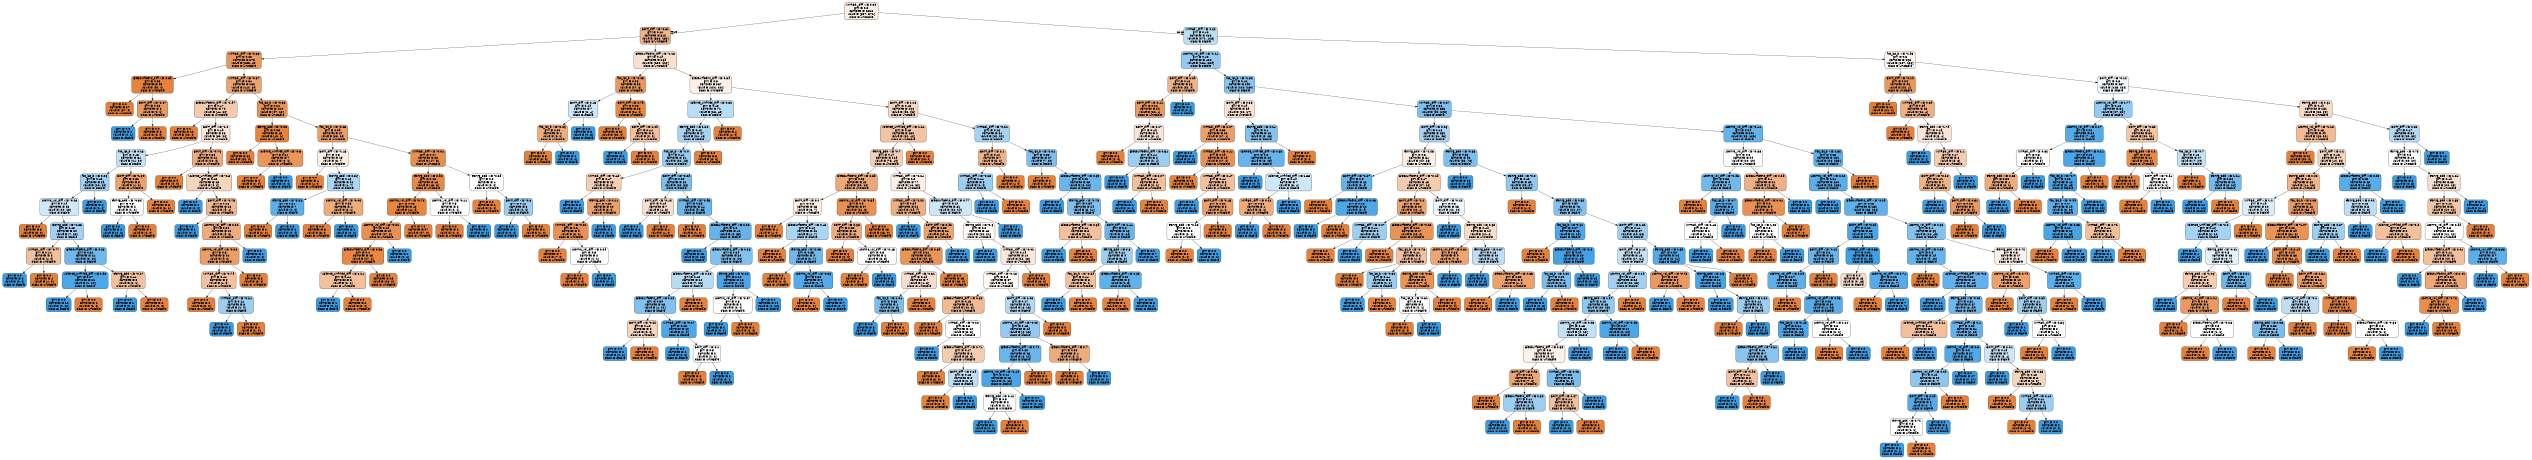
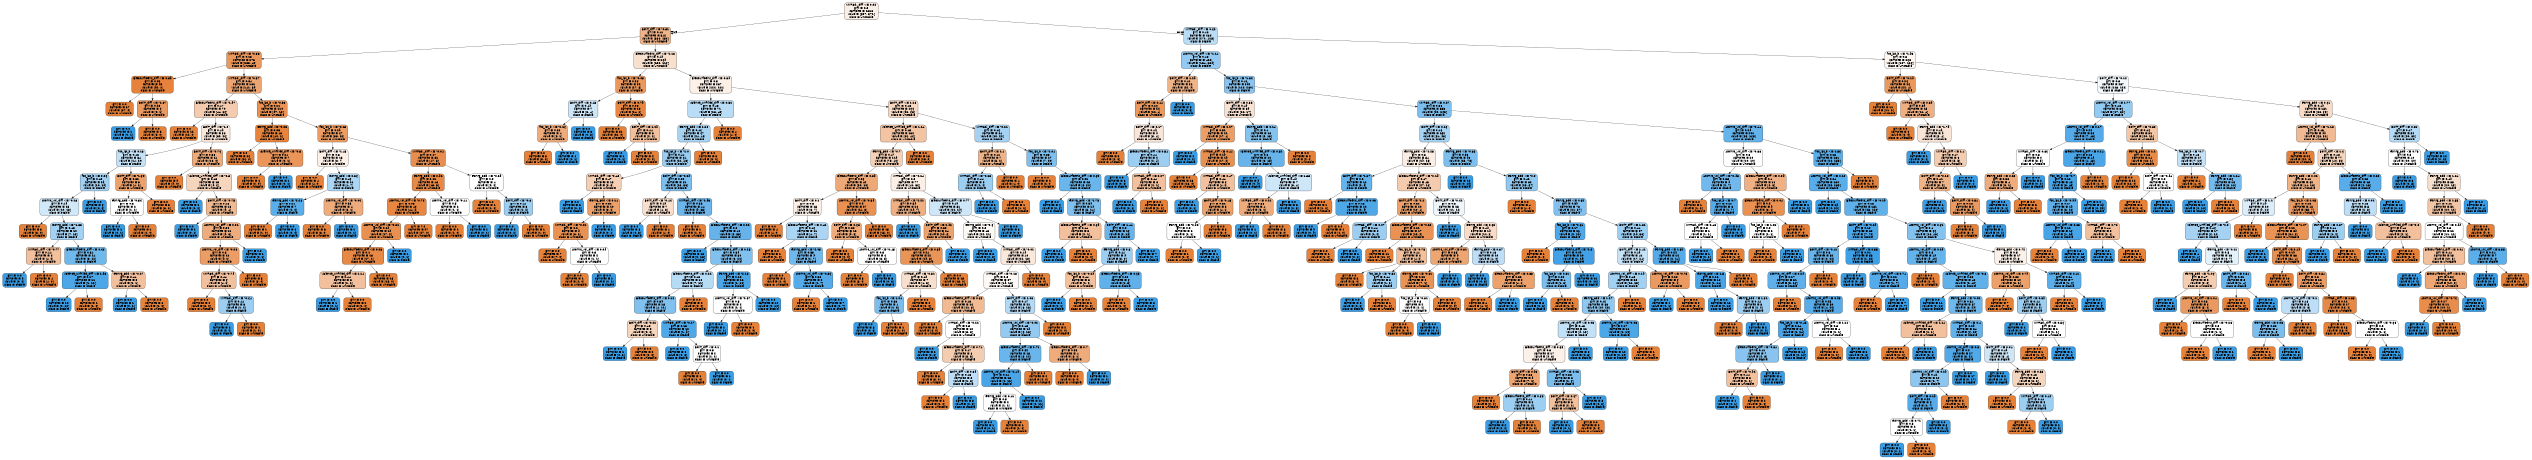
(1853, 280) -> (1853, 280)
